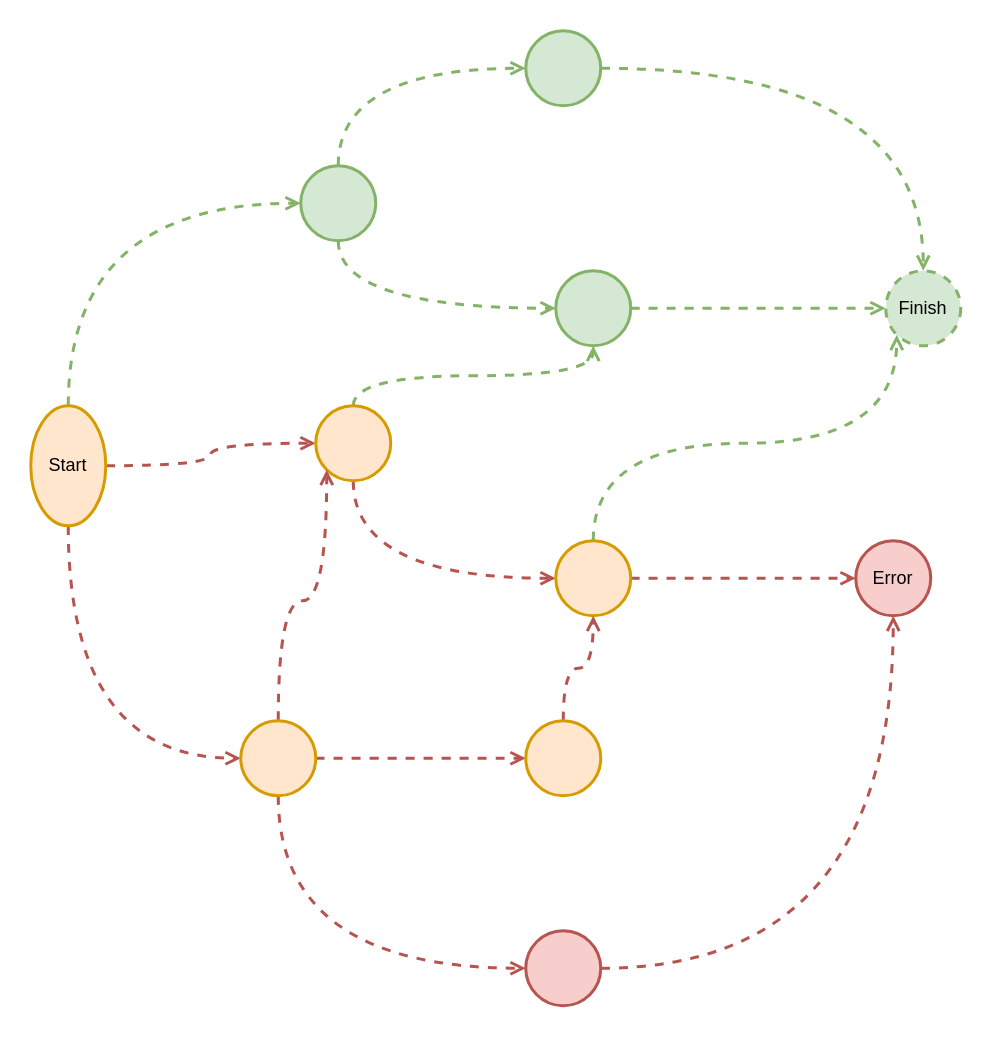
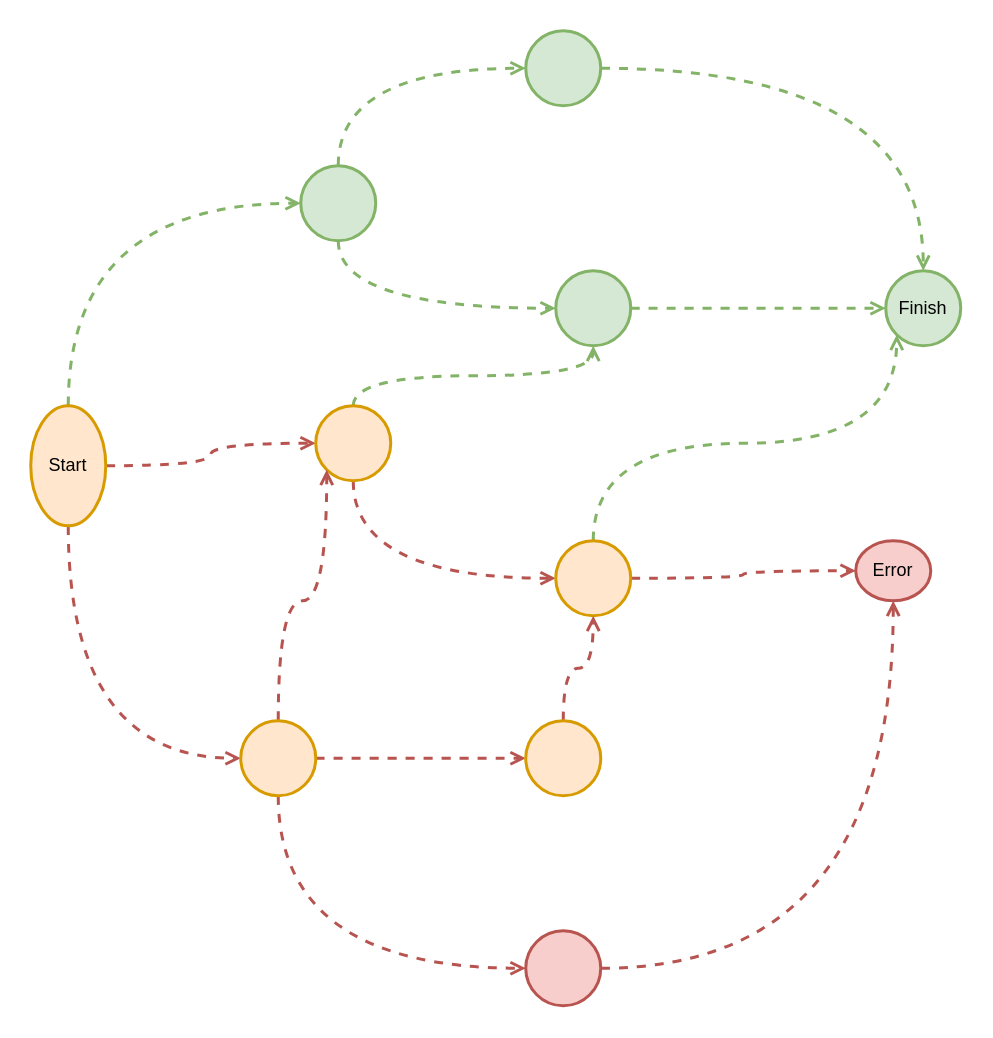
(923, 308) -> (923, 308)
(893, 578) -> (893, 571)
